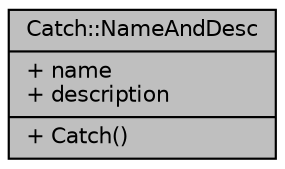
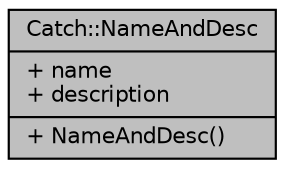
(78, 137) -> (126, 137)
